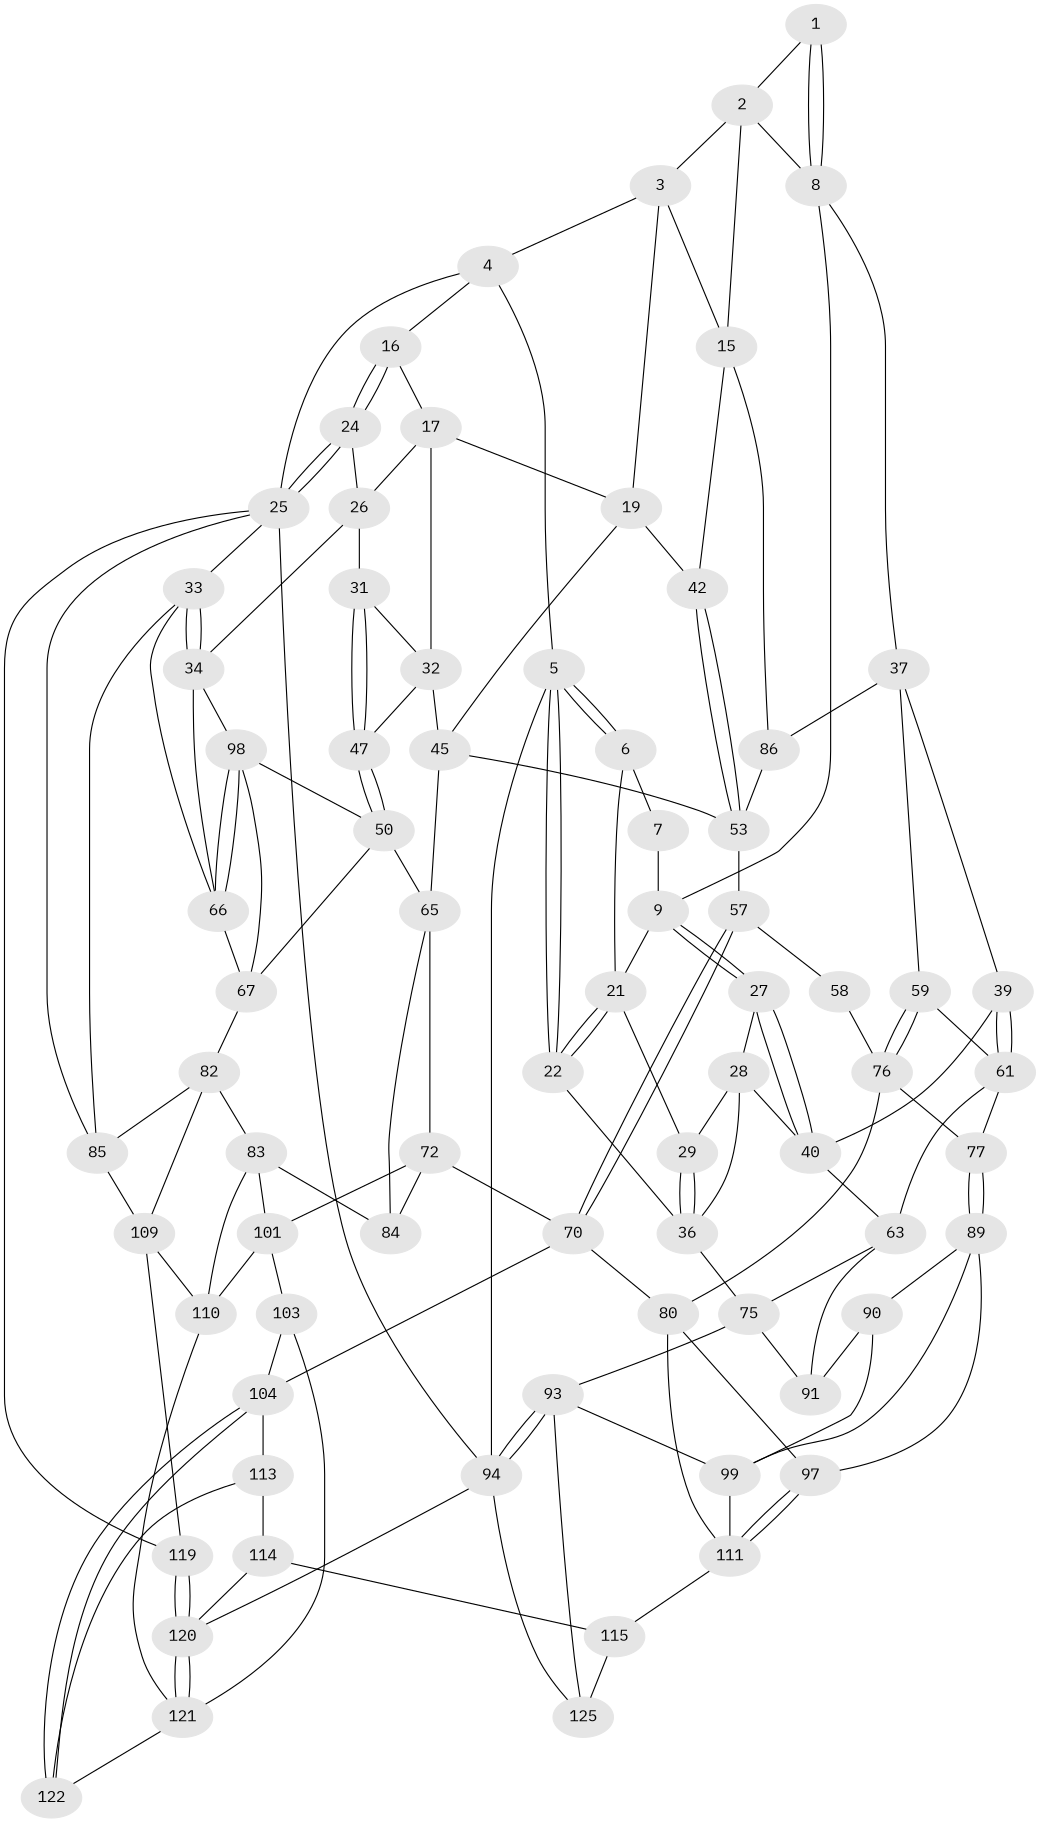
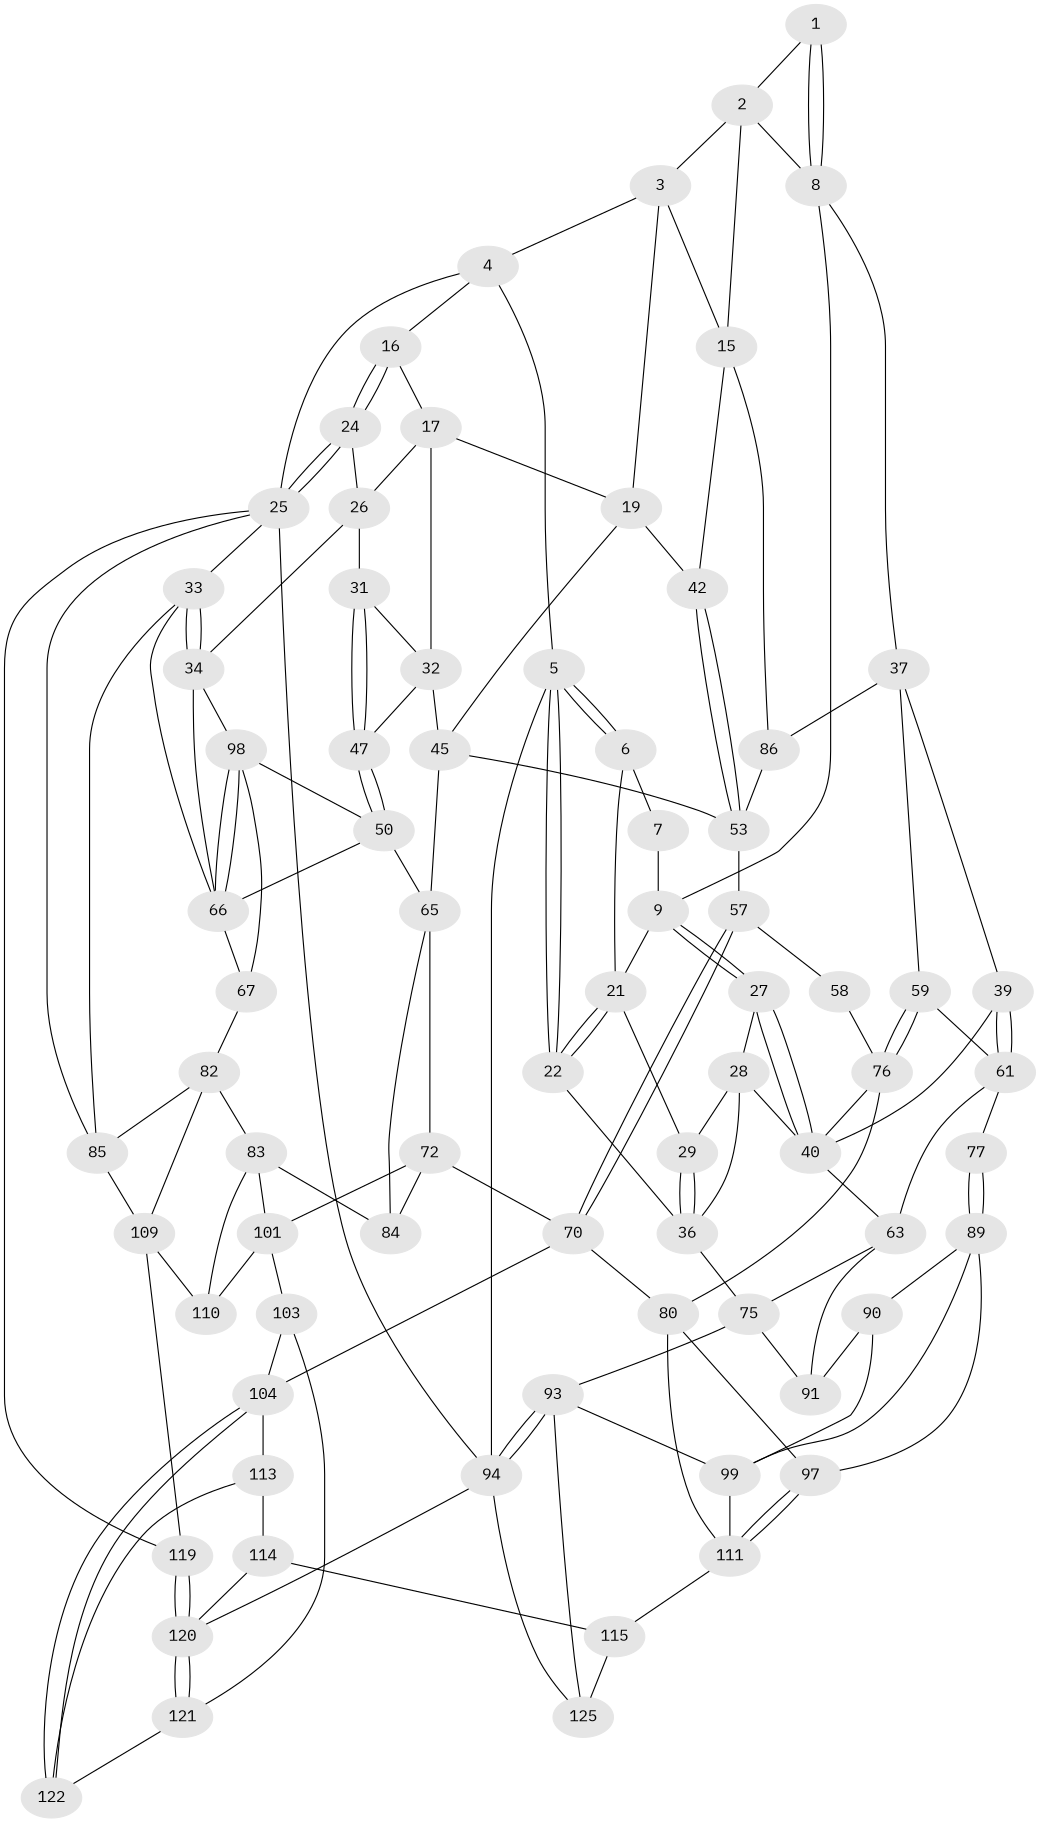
(315, 911) -> (307, 868)
(929, 1113) -> (846, 1113)
(145, 1517) -> none
